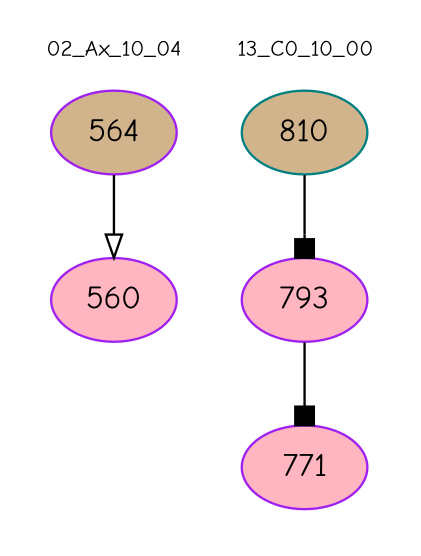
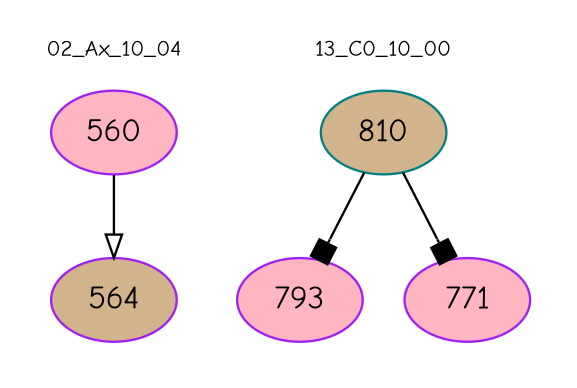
(114, 205) -> (114, 205)
(305, 372) -> (420, 206)
